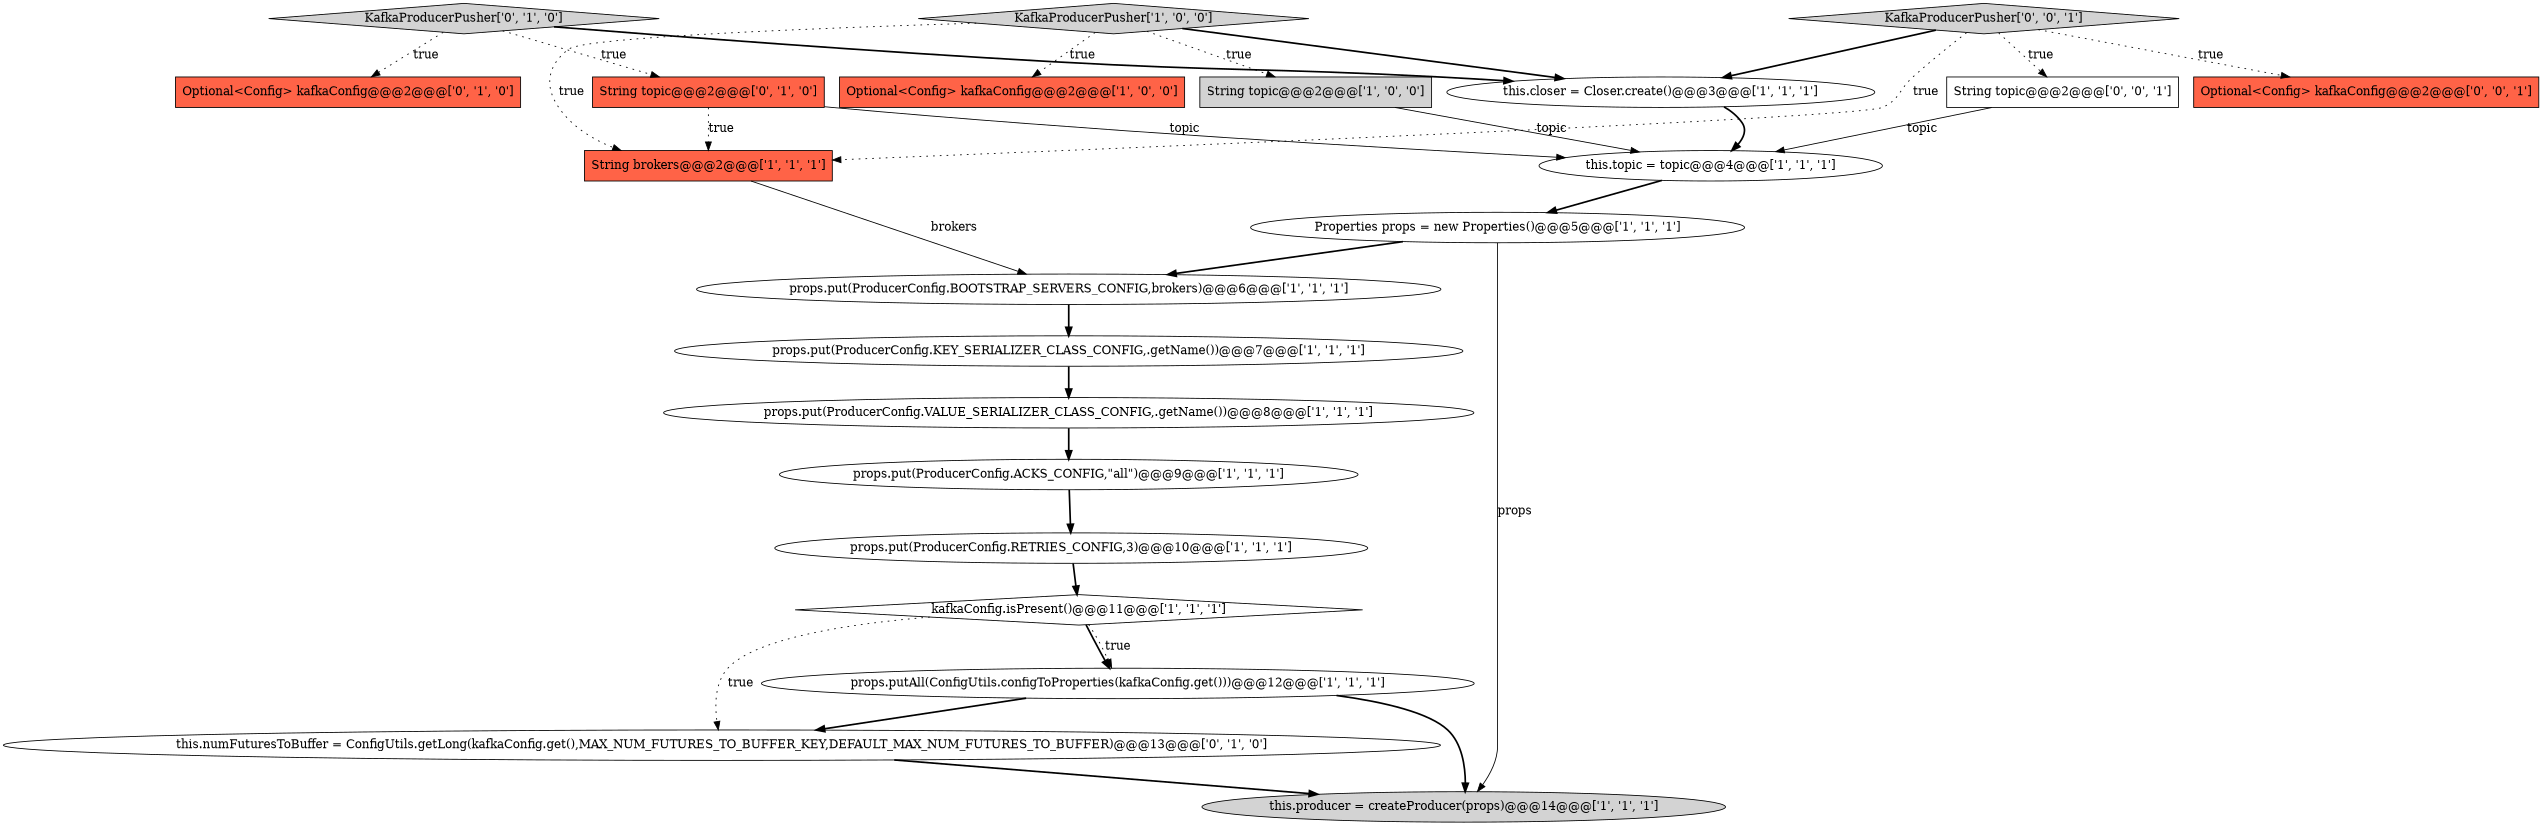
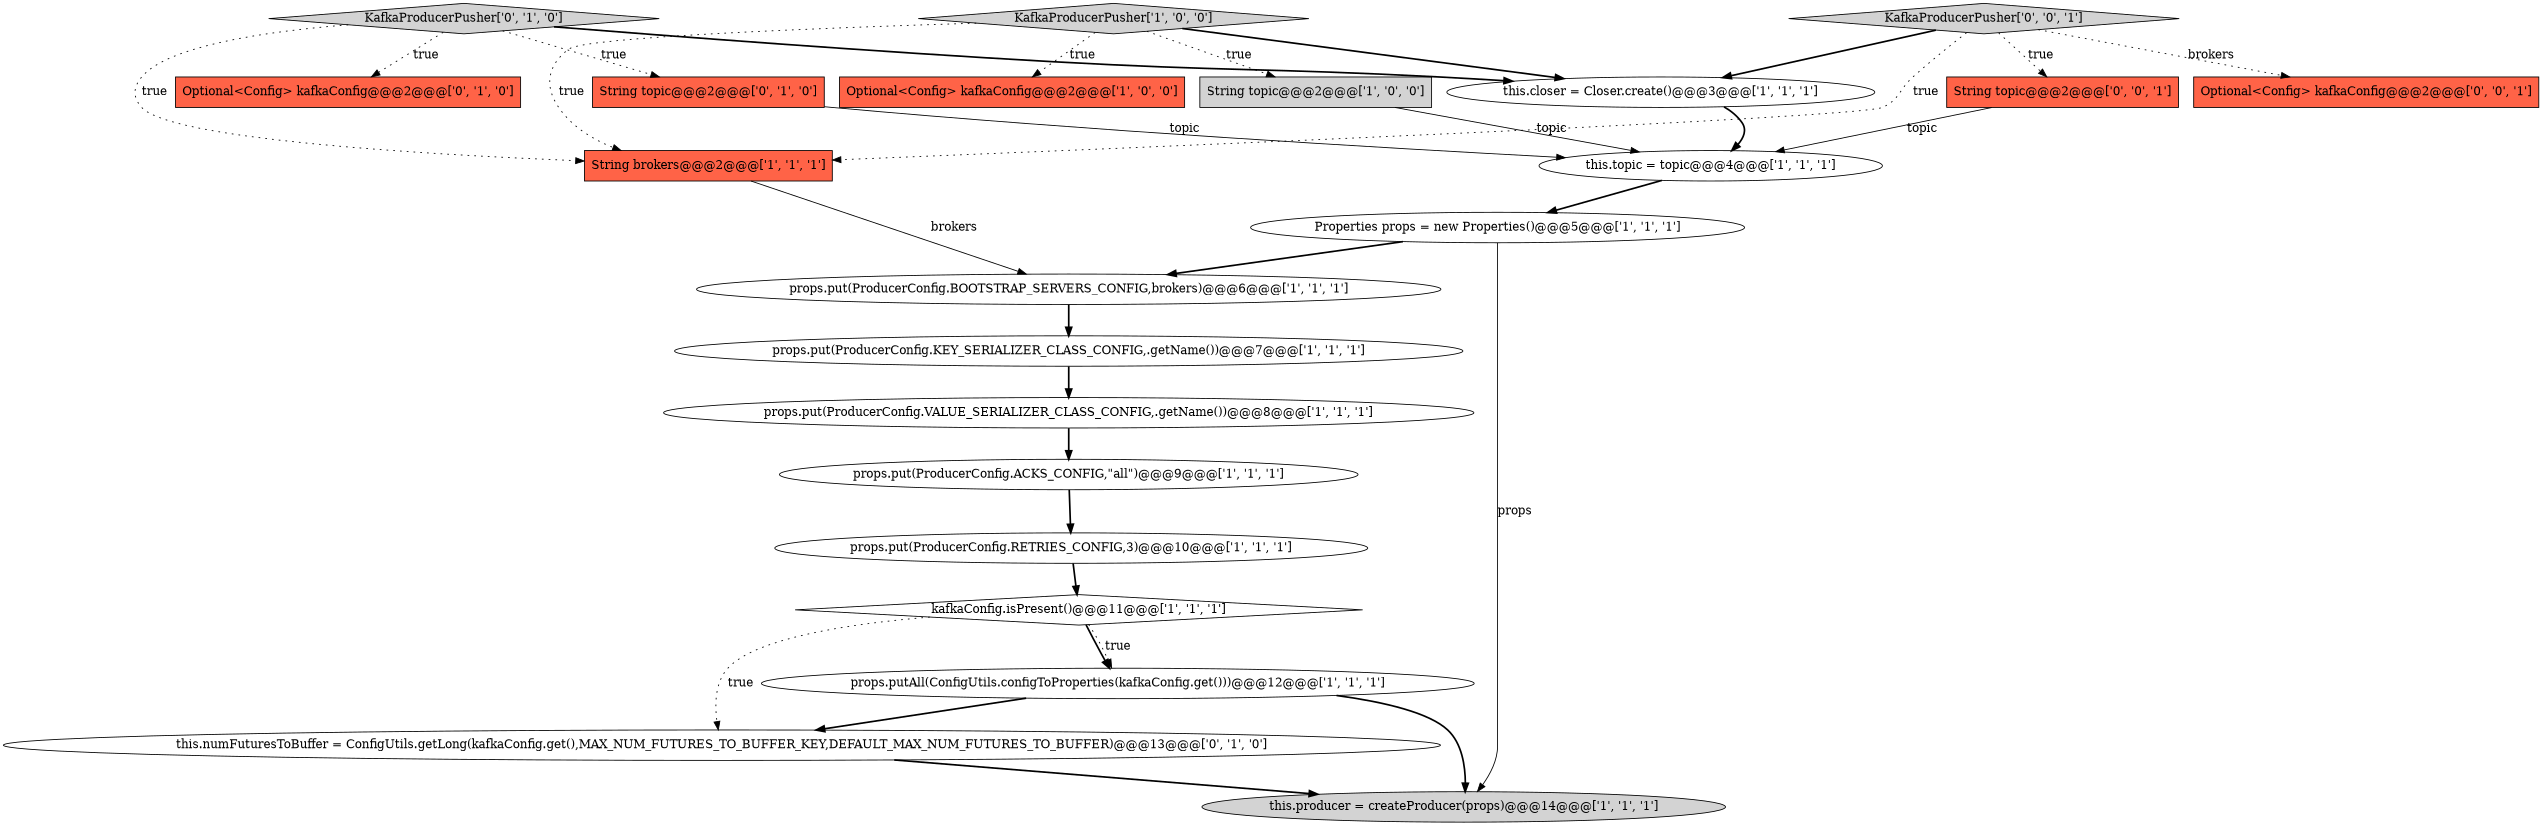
(2211, 55) -> (2211, 55)
(2063, 92) -> (2063, 92)
(708, 125) -> (232, 134)
